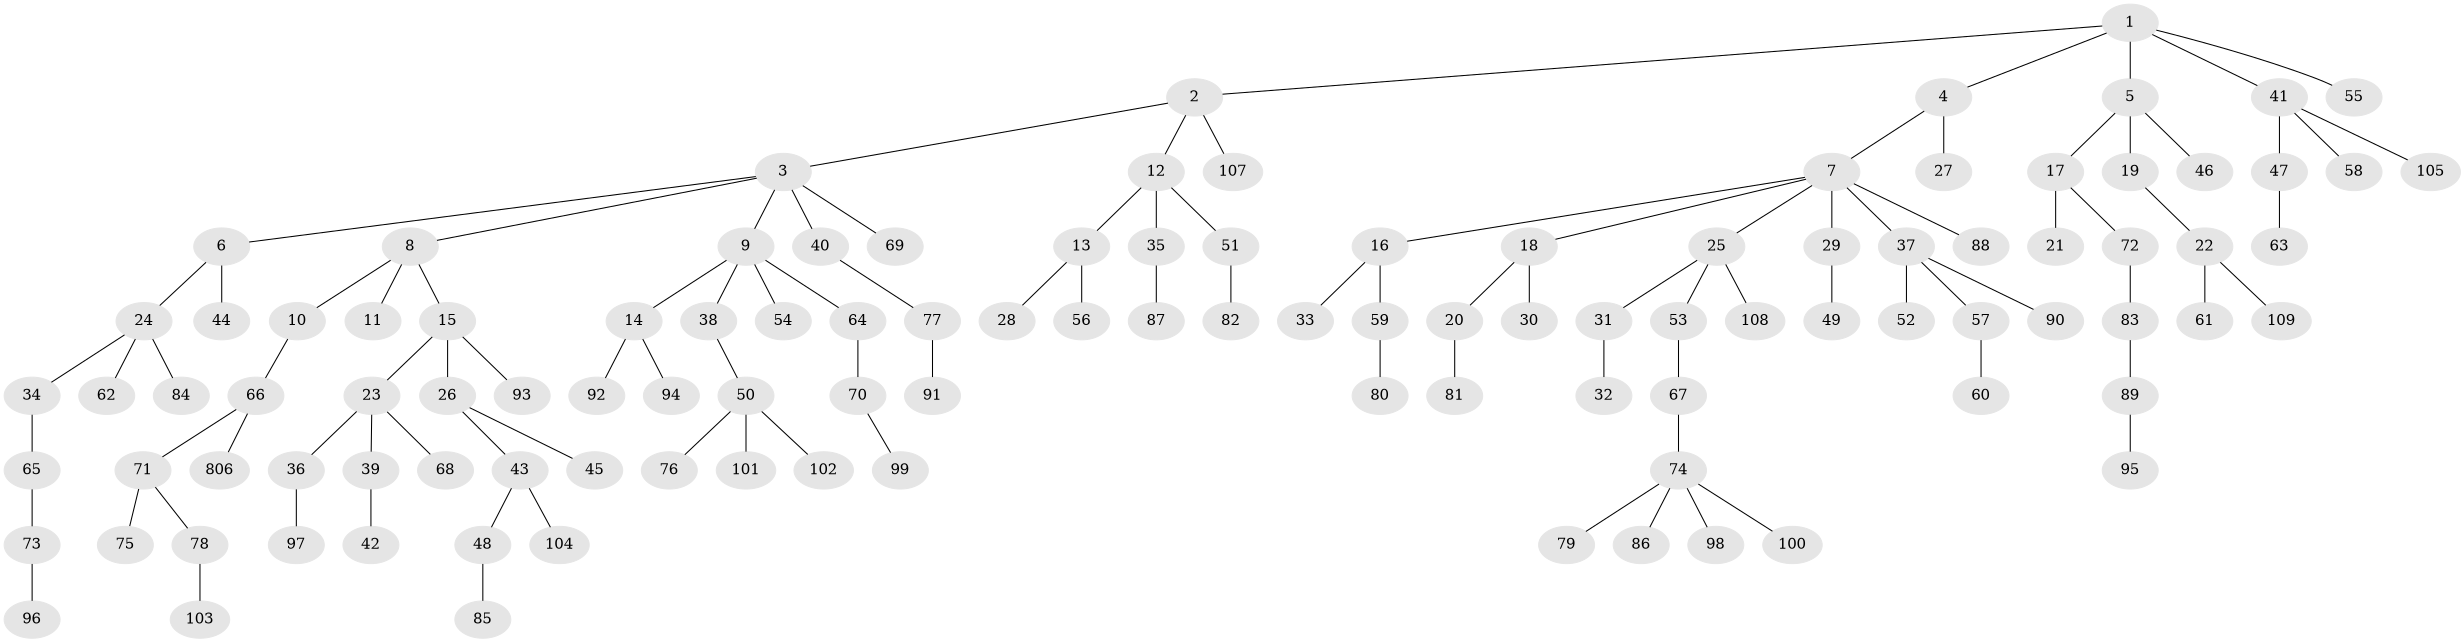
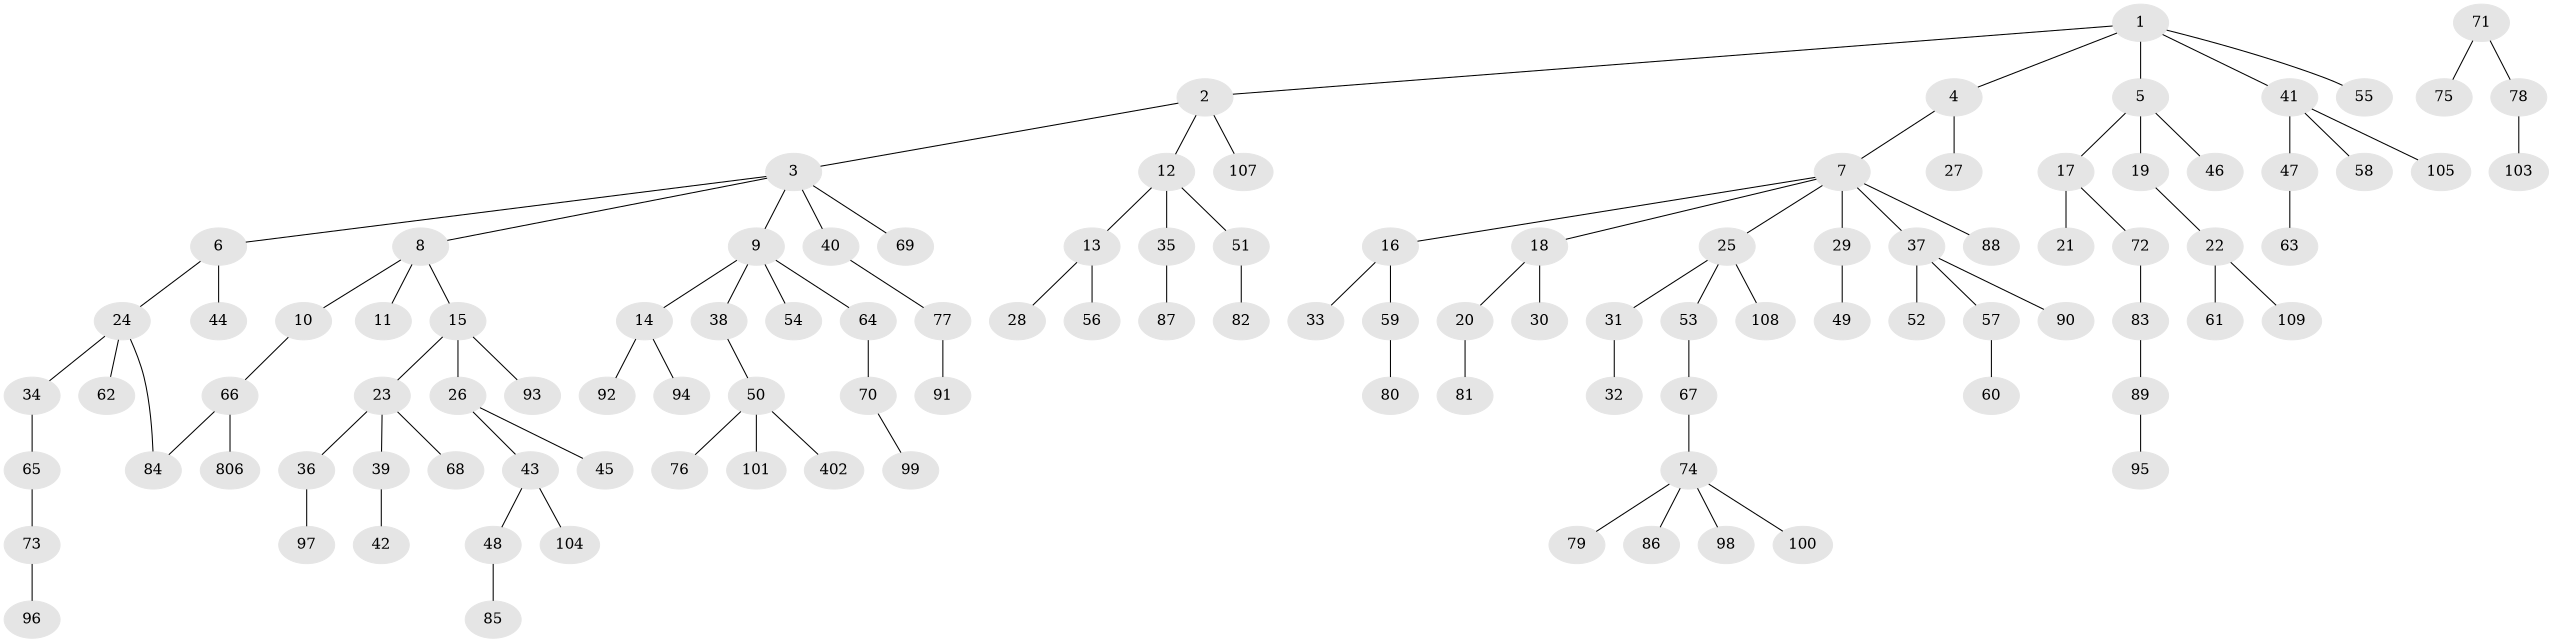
(199, 433) -> (192, 433)
(824, 470) -> (834, 470)
